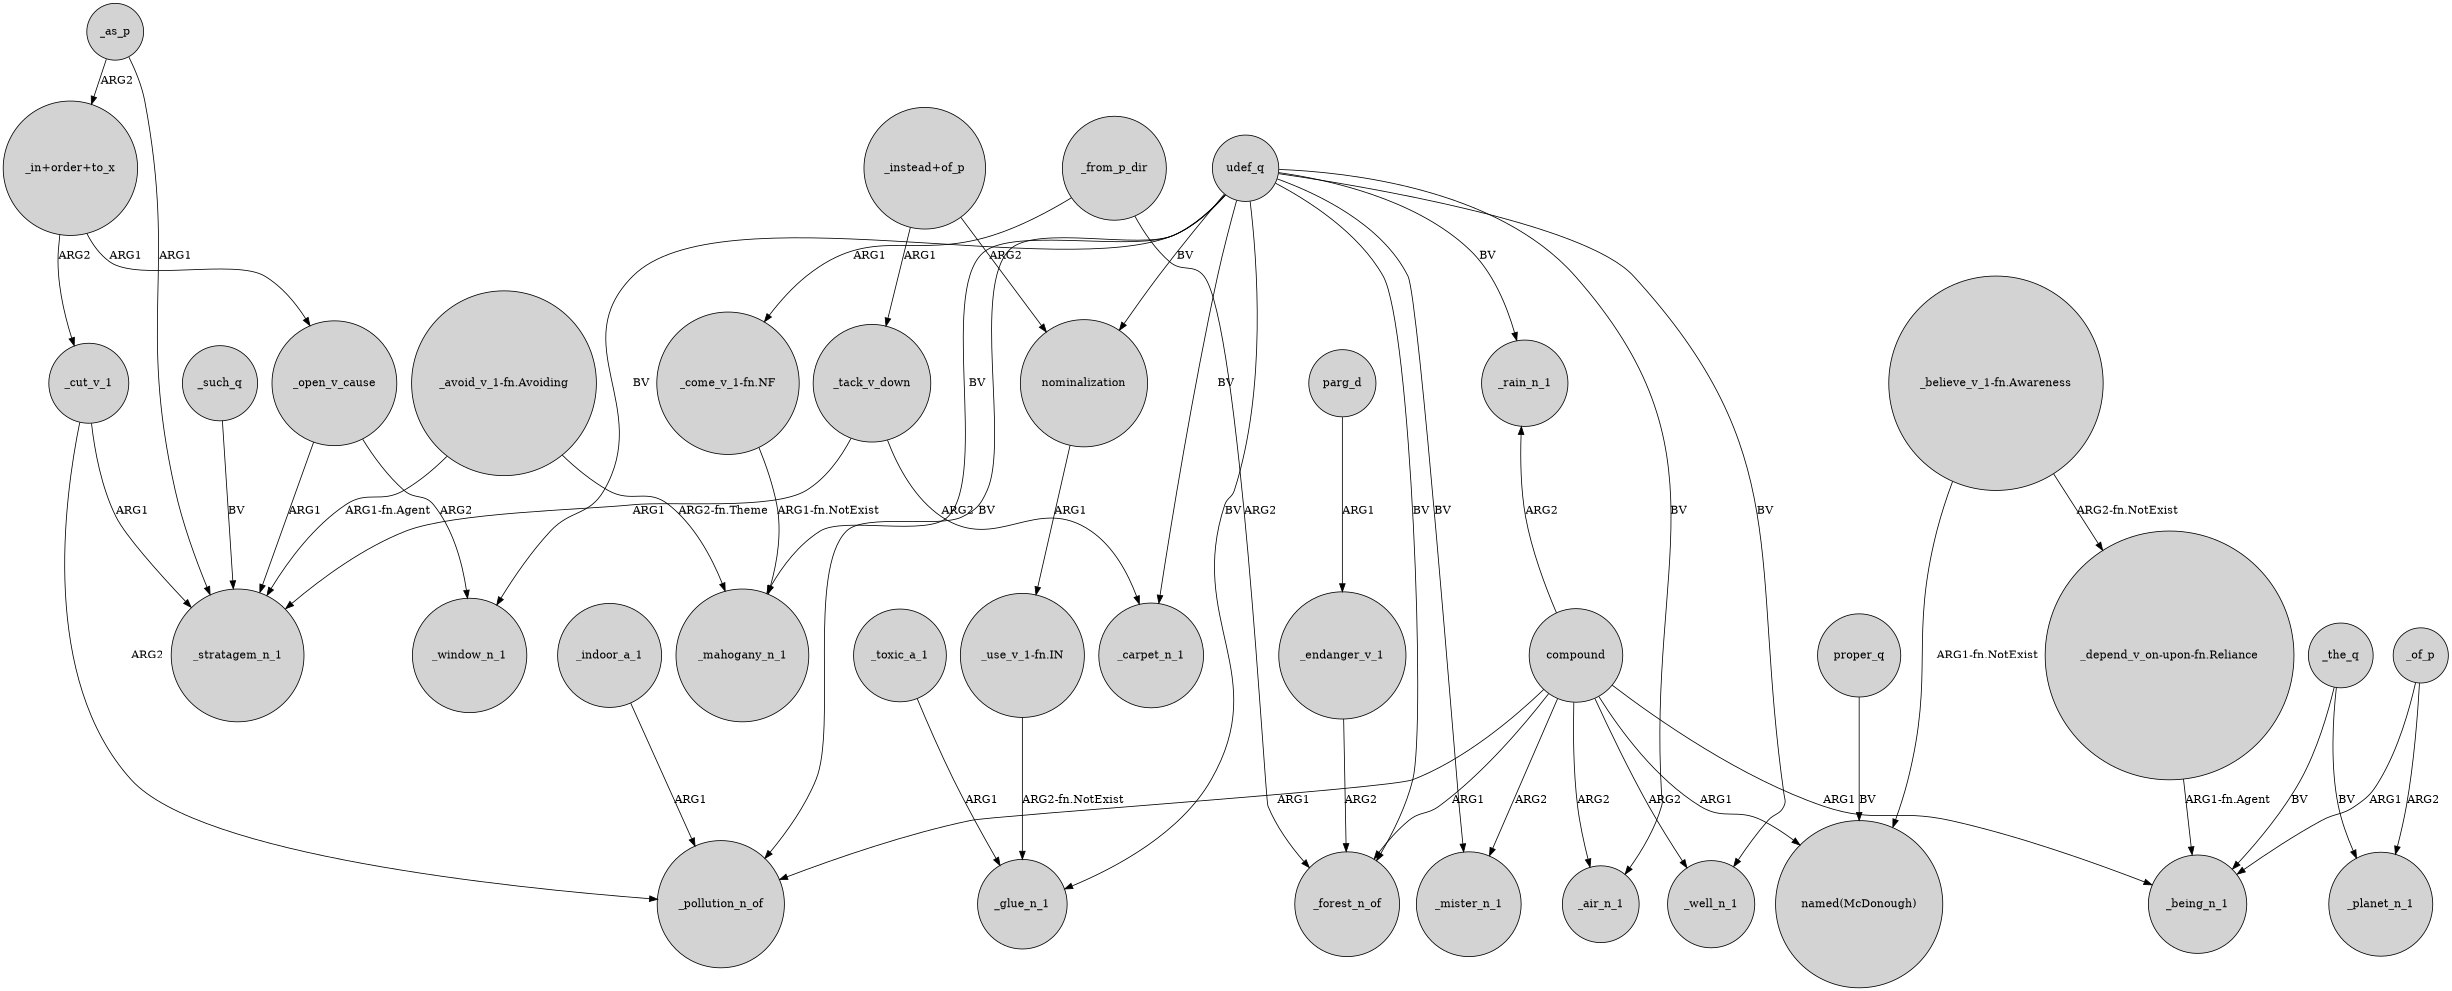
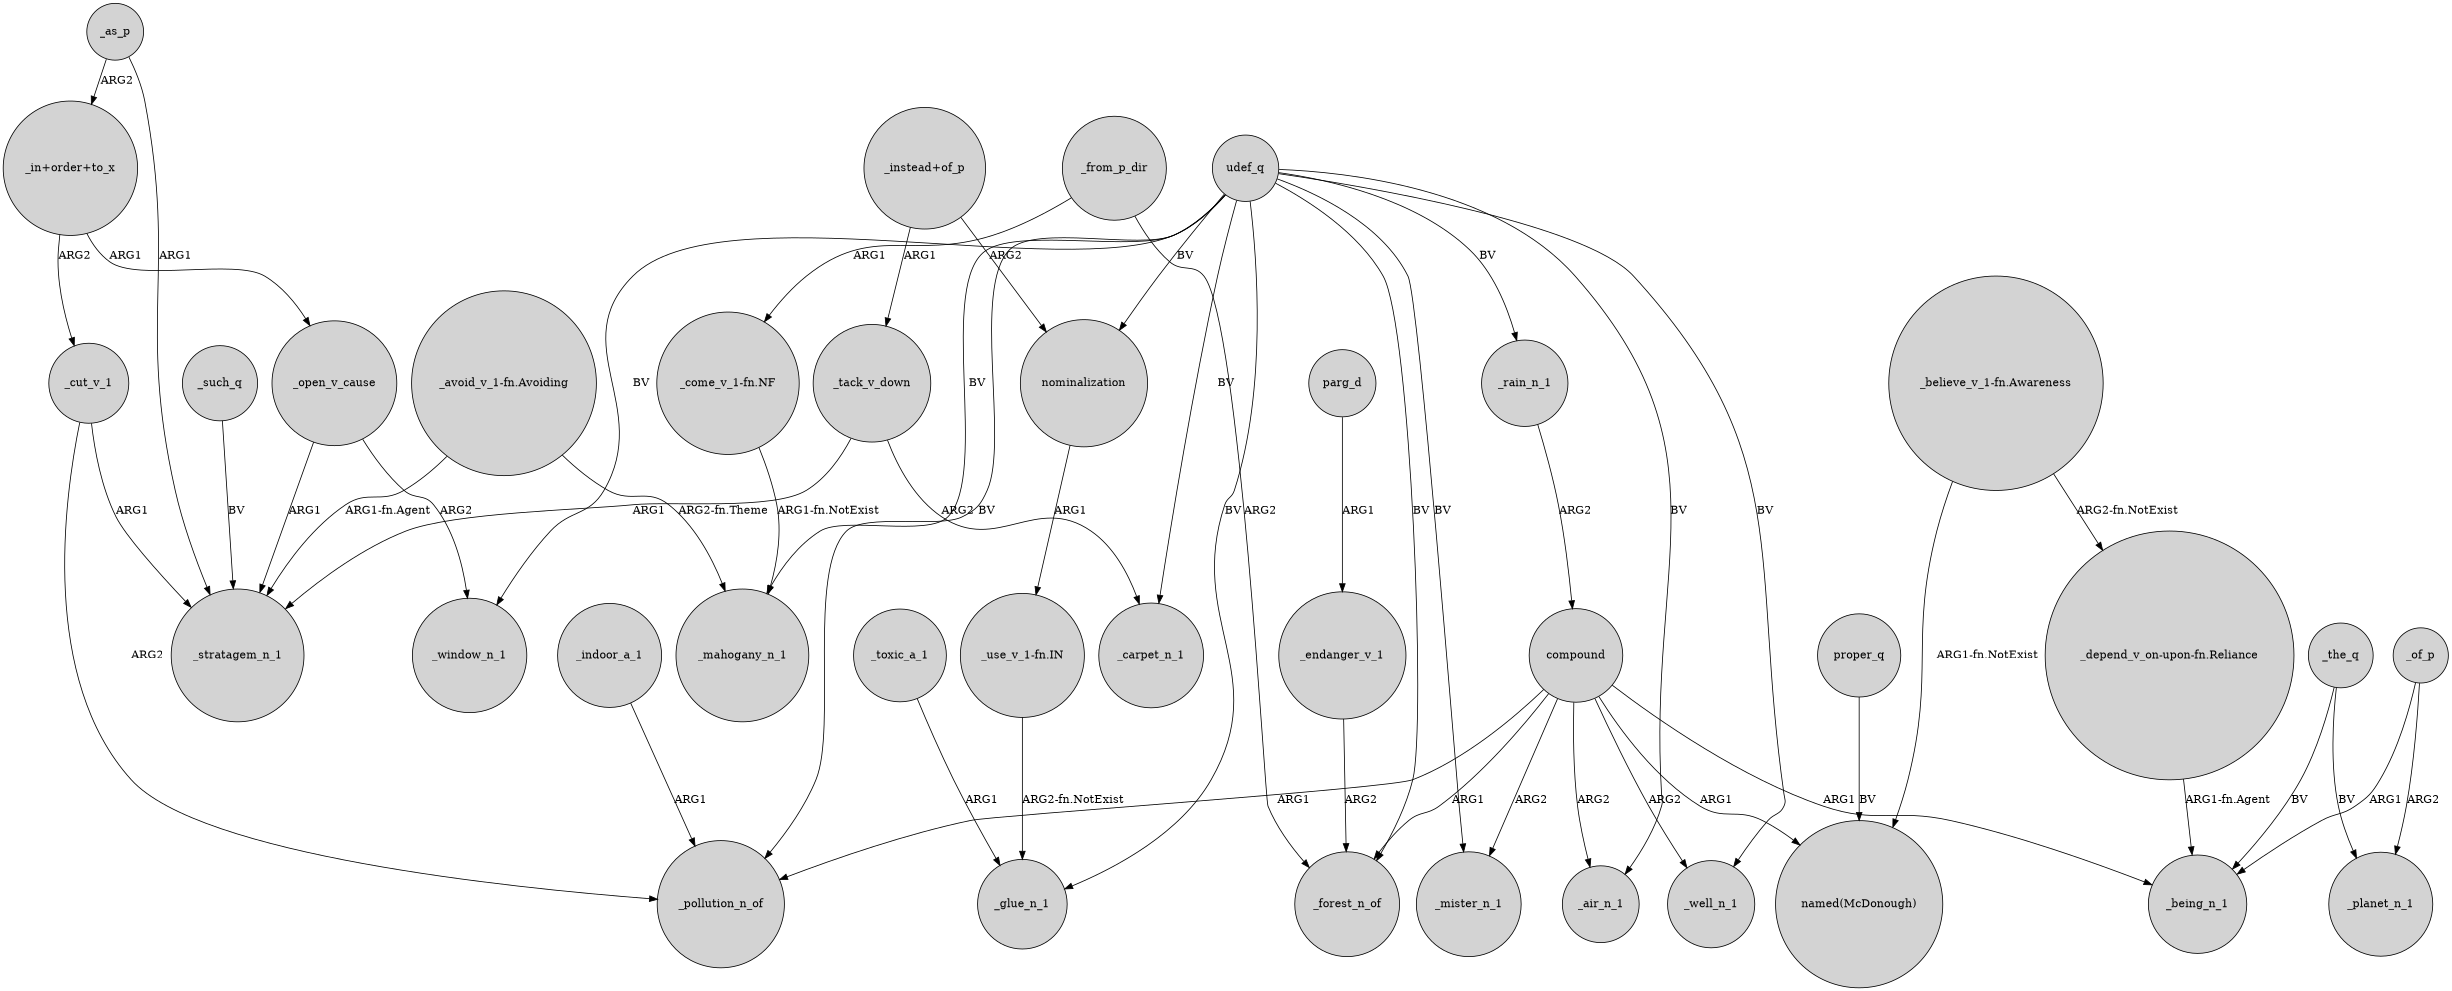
(1528, 526) -> (1560, 512)
